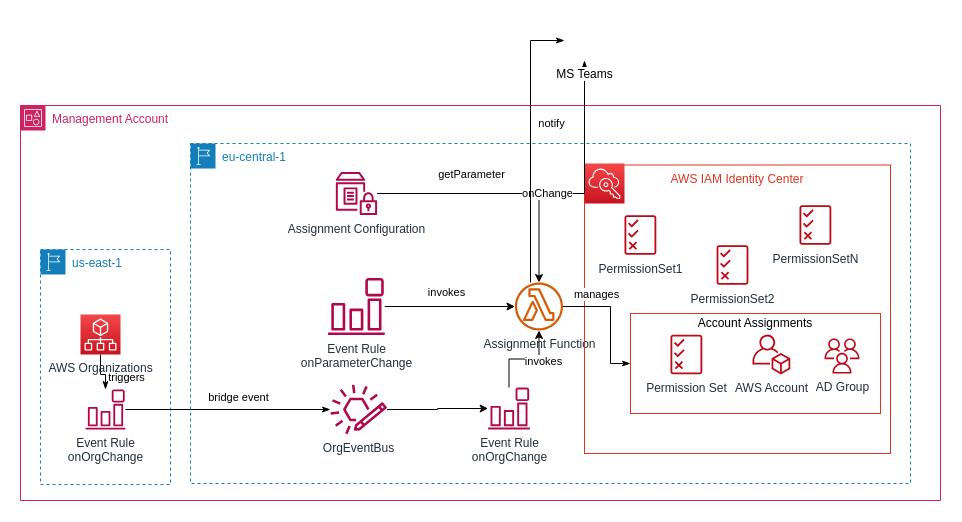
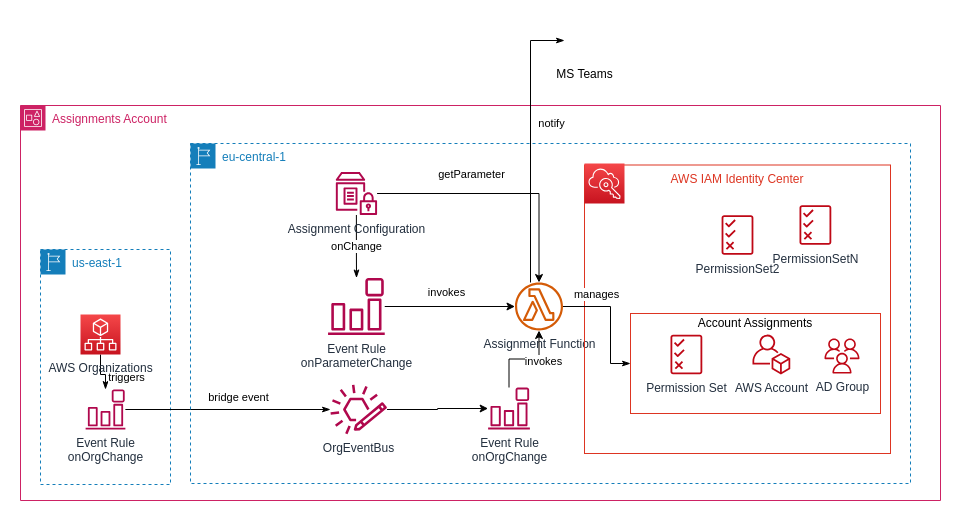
(111, 120) -> (113, 120)
(585, 158) -> (356, 243)
(640, 235) -> none
(732, 265) -> (737, 235)
